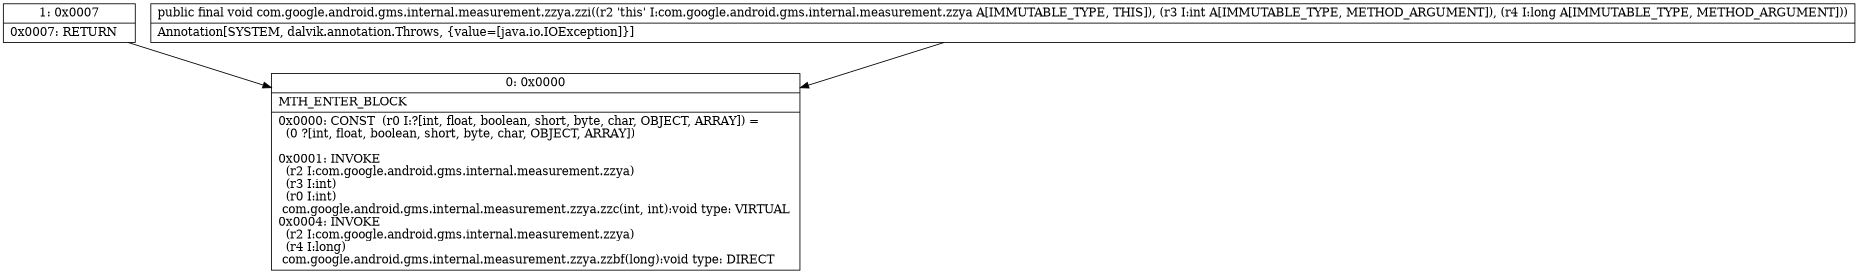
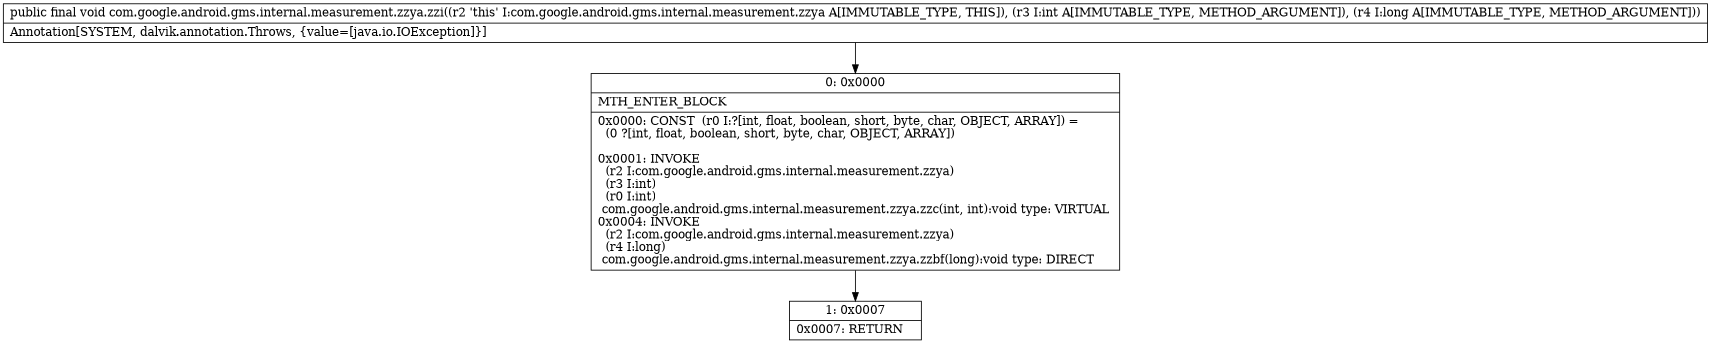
(196, 64) -> (855, 281)
